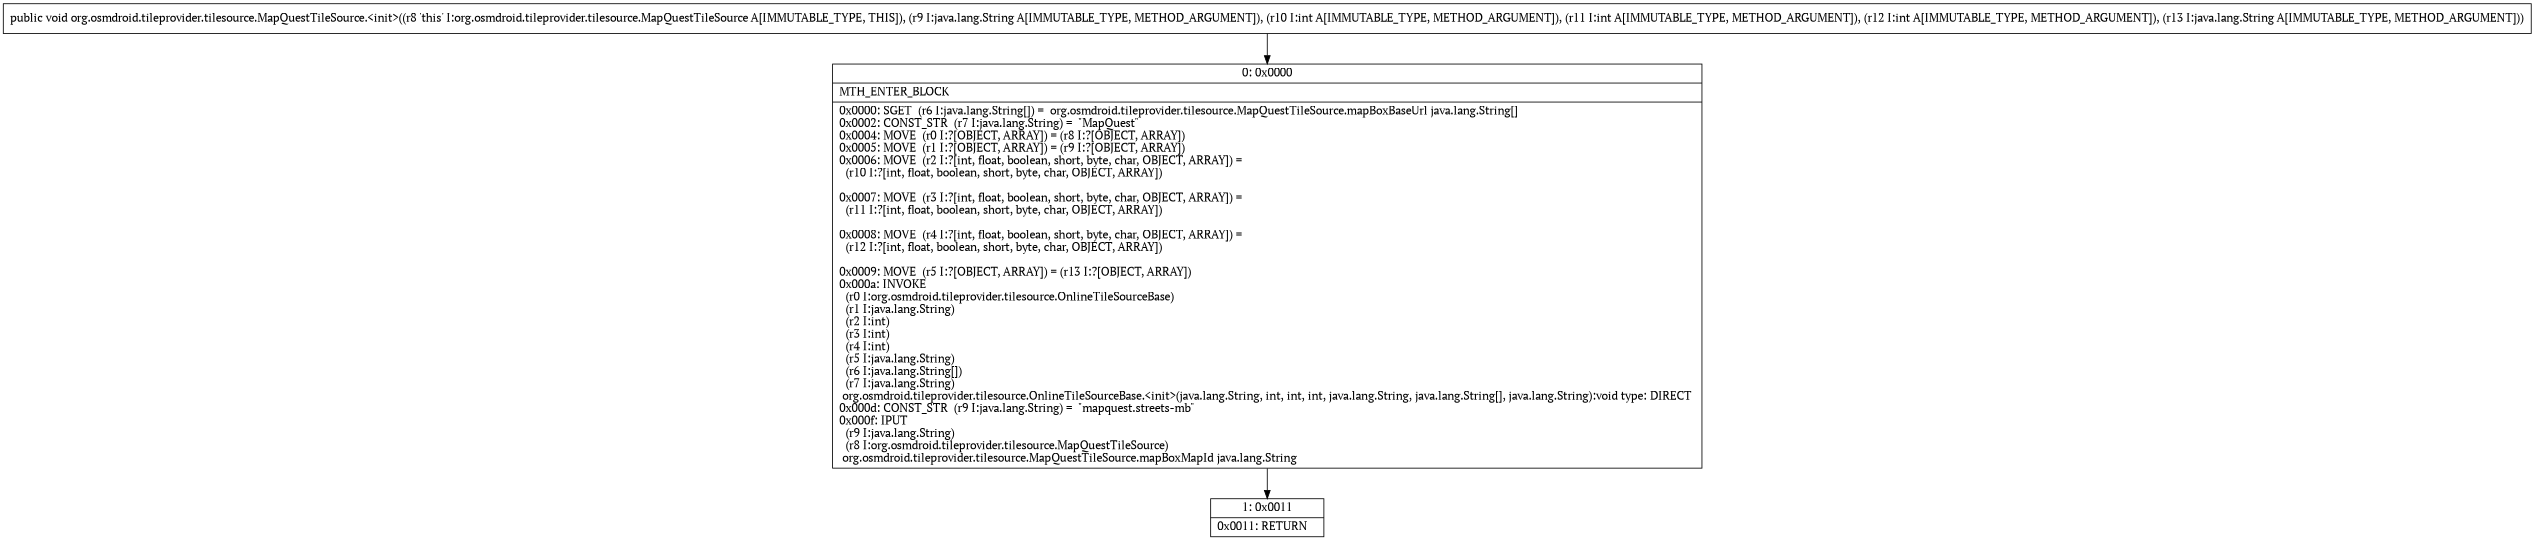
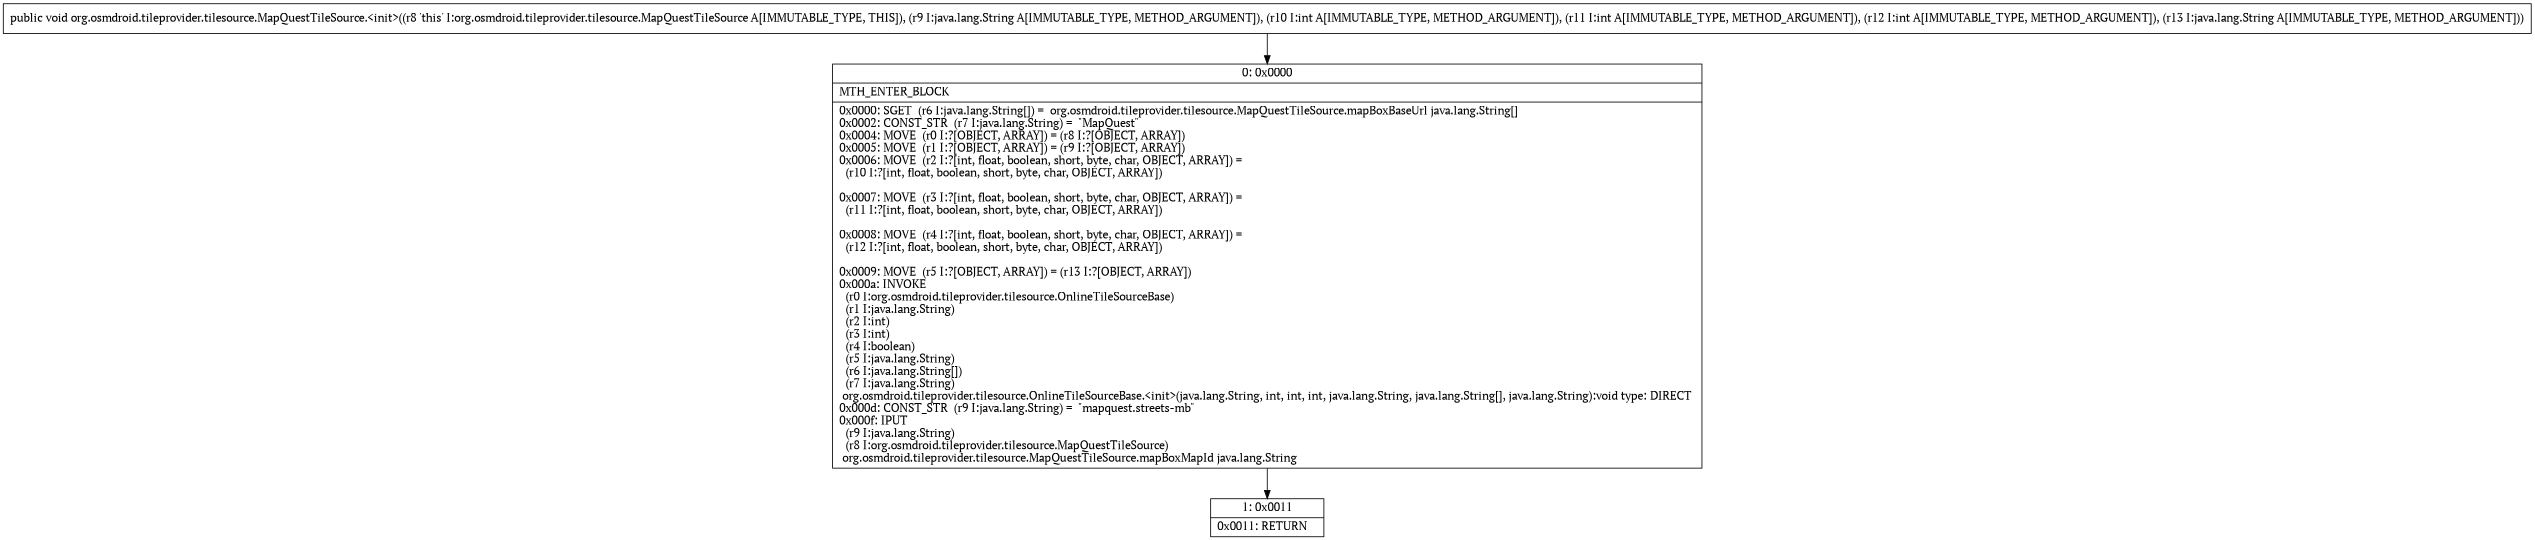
(864, 347) -> (877, 347)
